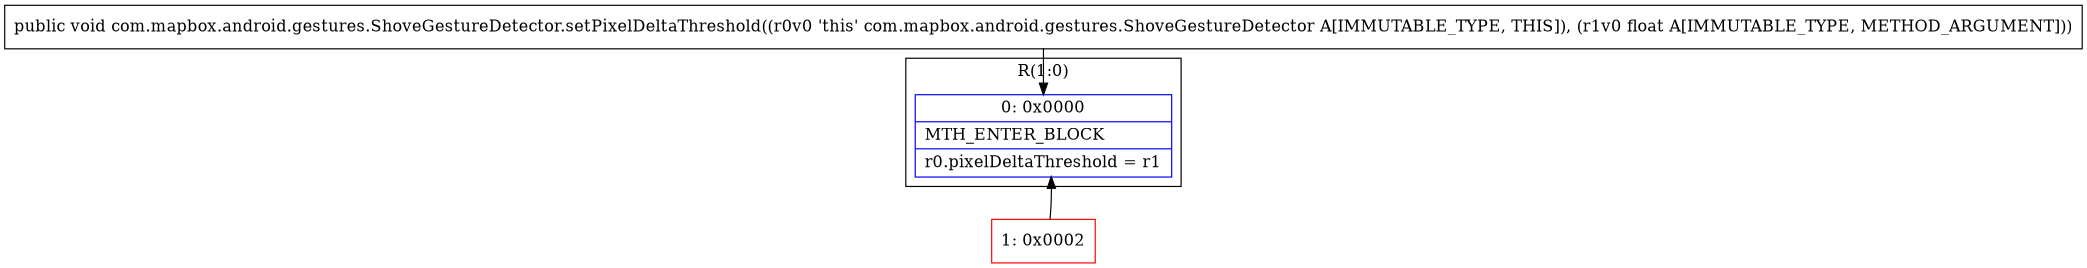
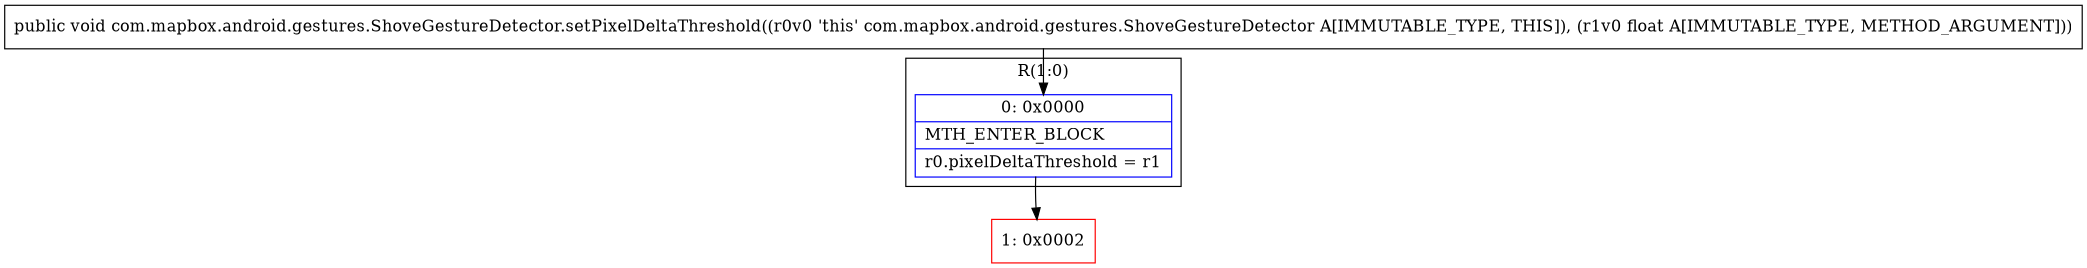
(1051, 204) -> (1036, 194)
